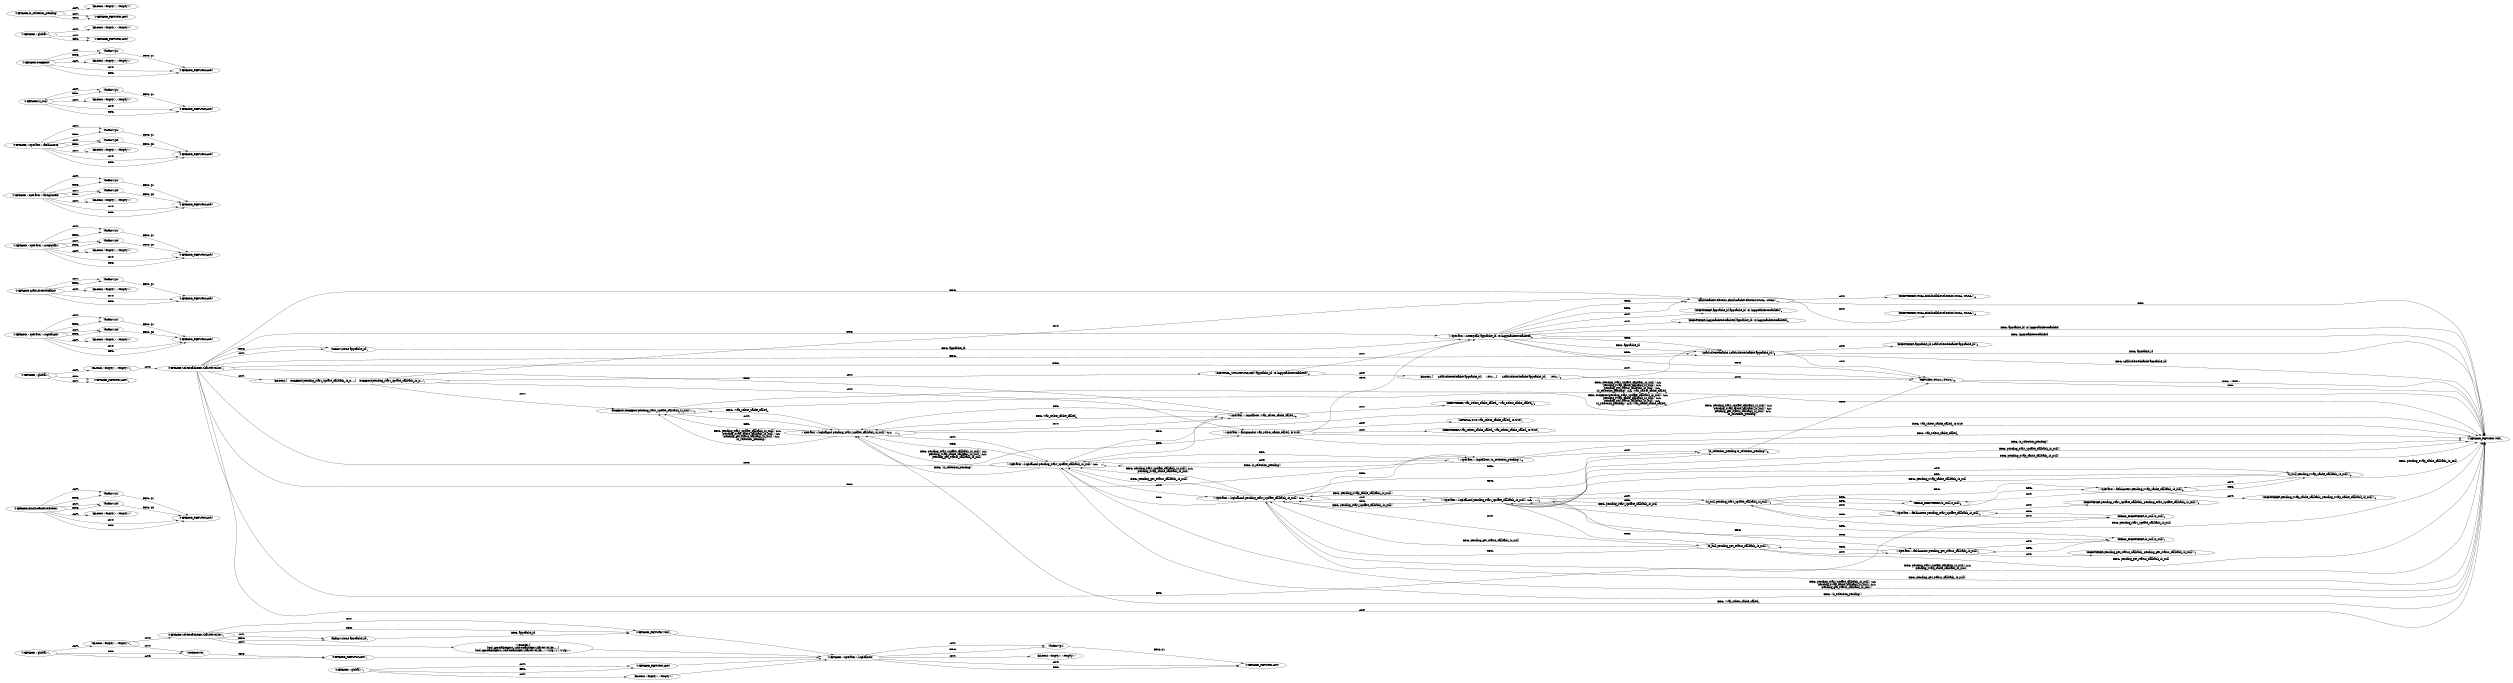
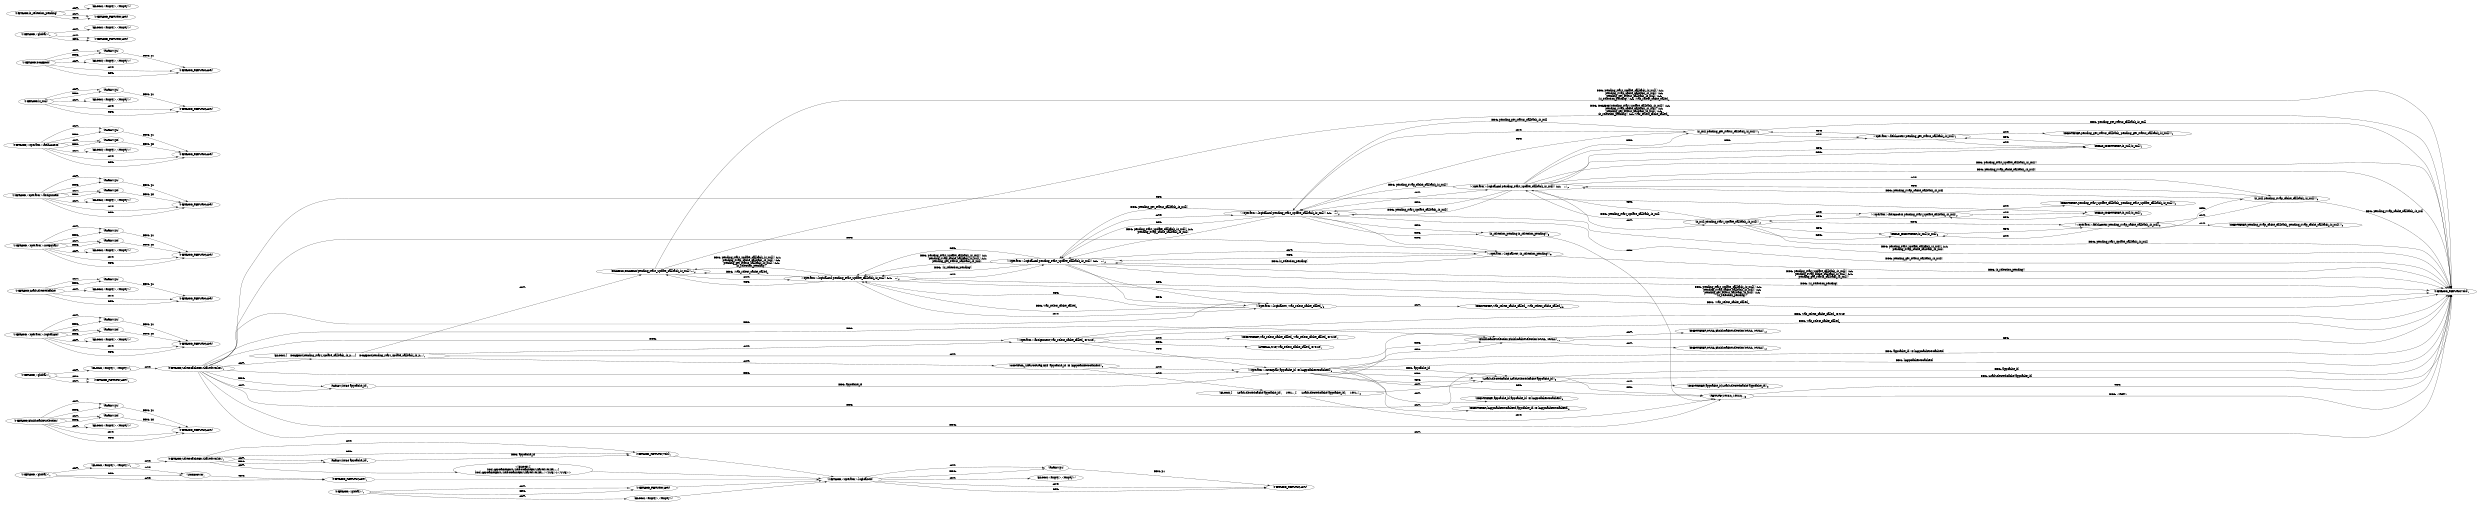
(1842, 362) -> (1630, 387)
(1738, 363) -> (1519, 386)
(1363, 423) -> (1159, 342)
(1608, 453) -> none
